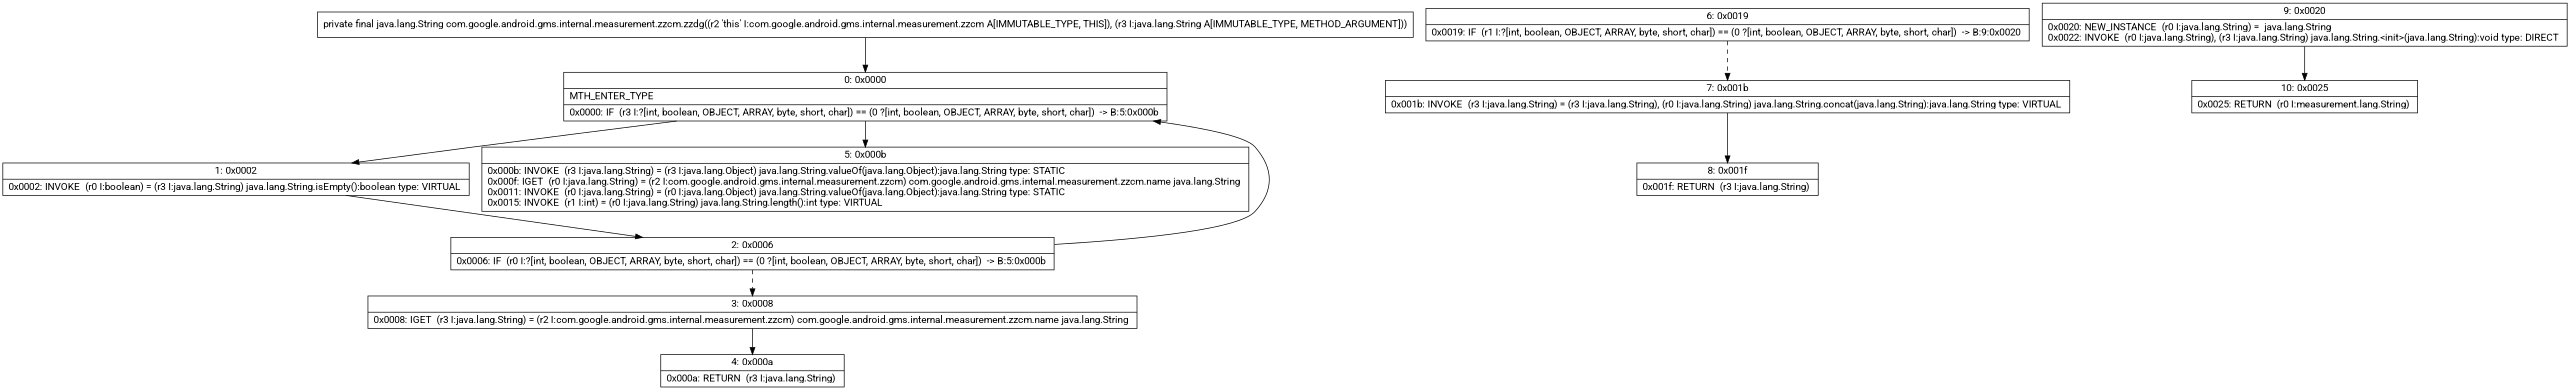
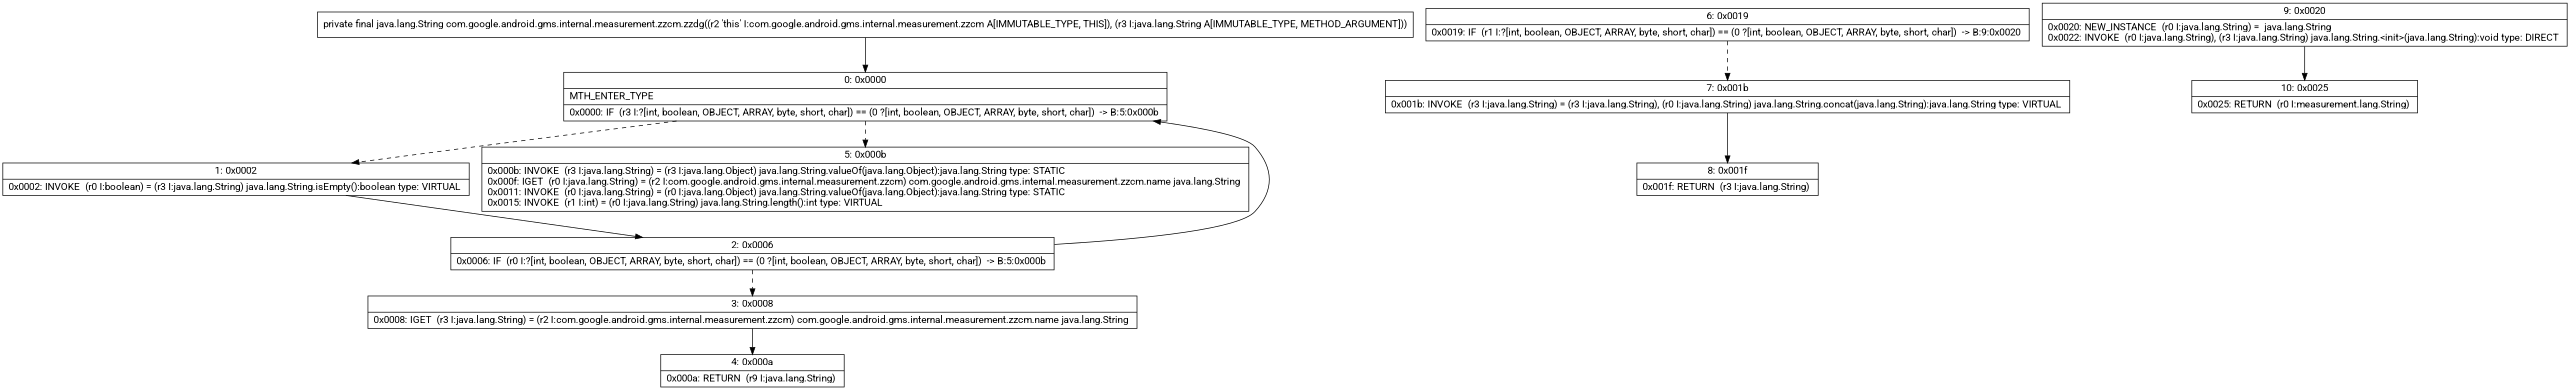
(865, 130) -> (865, 130)
(518, 141) -> (518, 141)
(752, 379) -> (752, 379)
